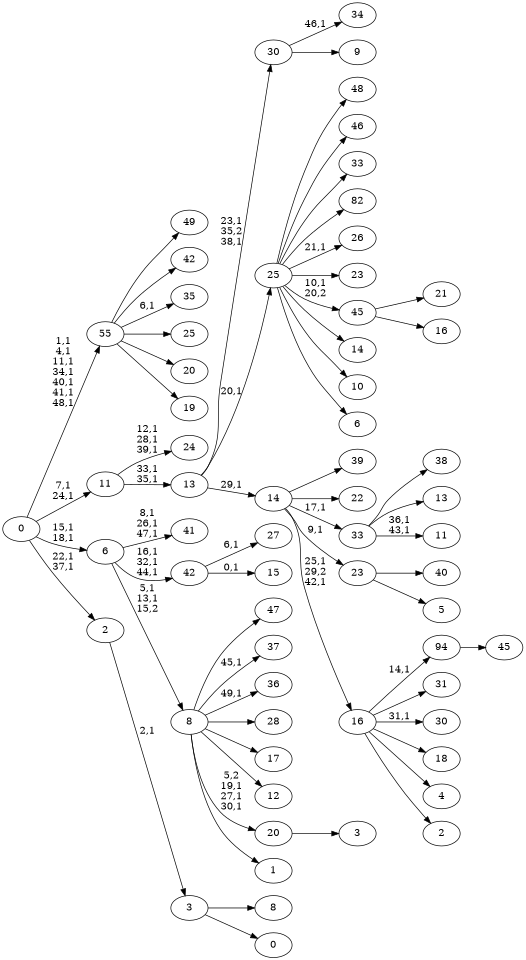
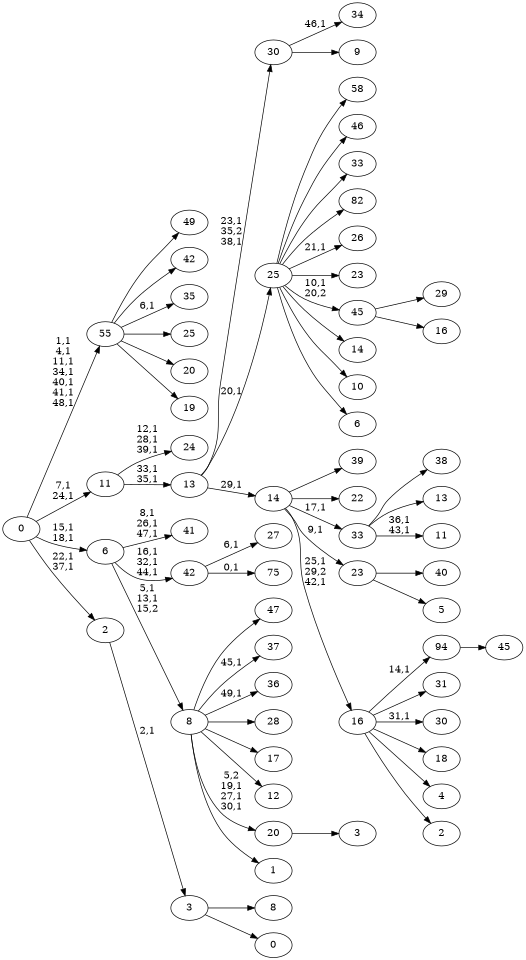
(358, 90) -> (358, 90)
(442, 294) -> (442, 294)
(273, 573) -> (273, 573)
